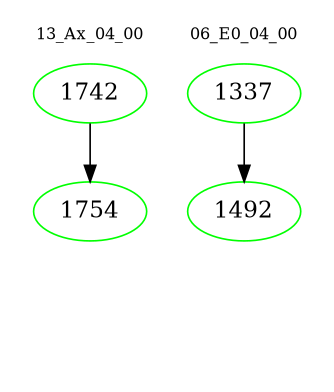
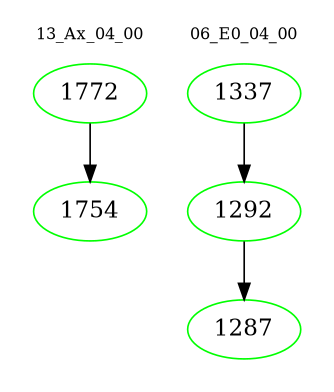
(90, 93) -> (90, 93)
(244, 211) -> (244, 211)
none -> (244, 329)
